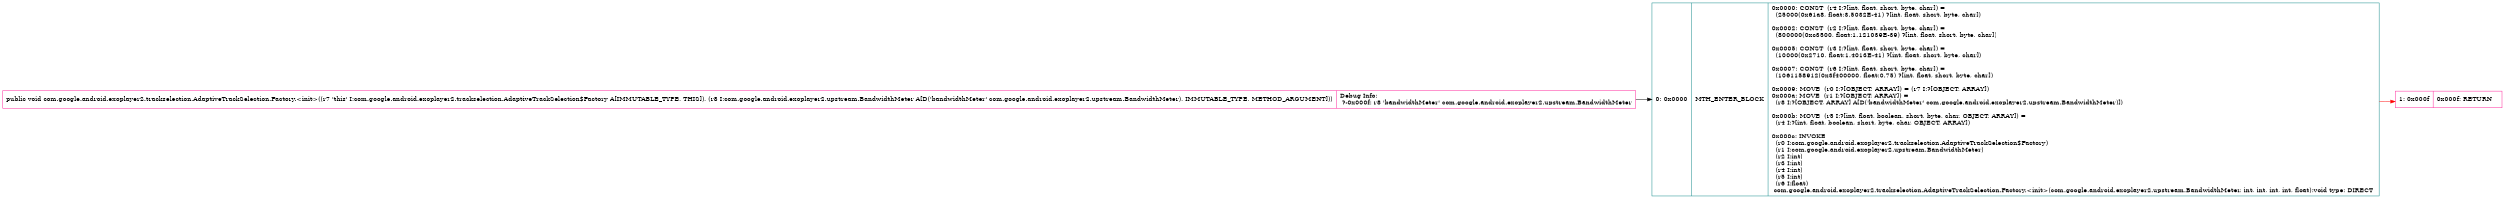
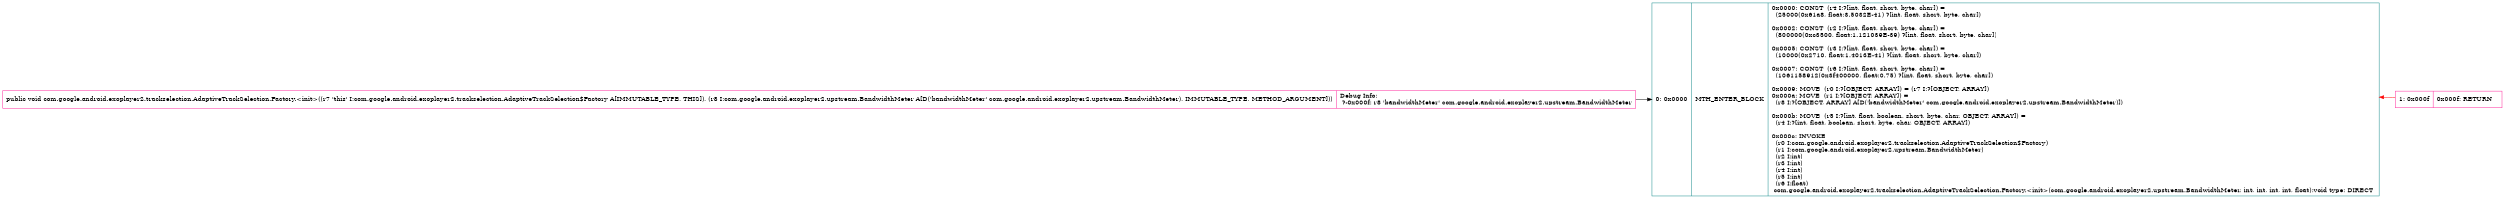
(2385, 102) -> (2389, 97)
